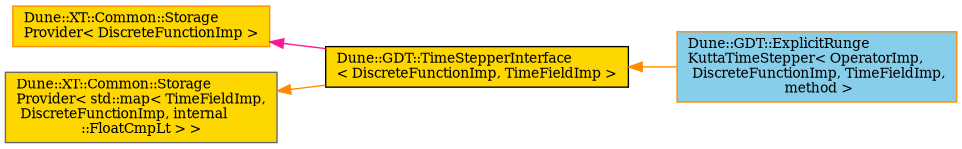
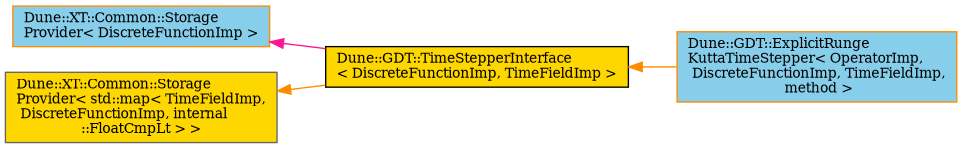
(141, 26) -> (141, 26)
